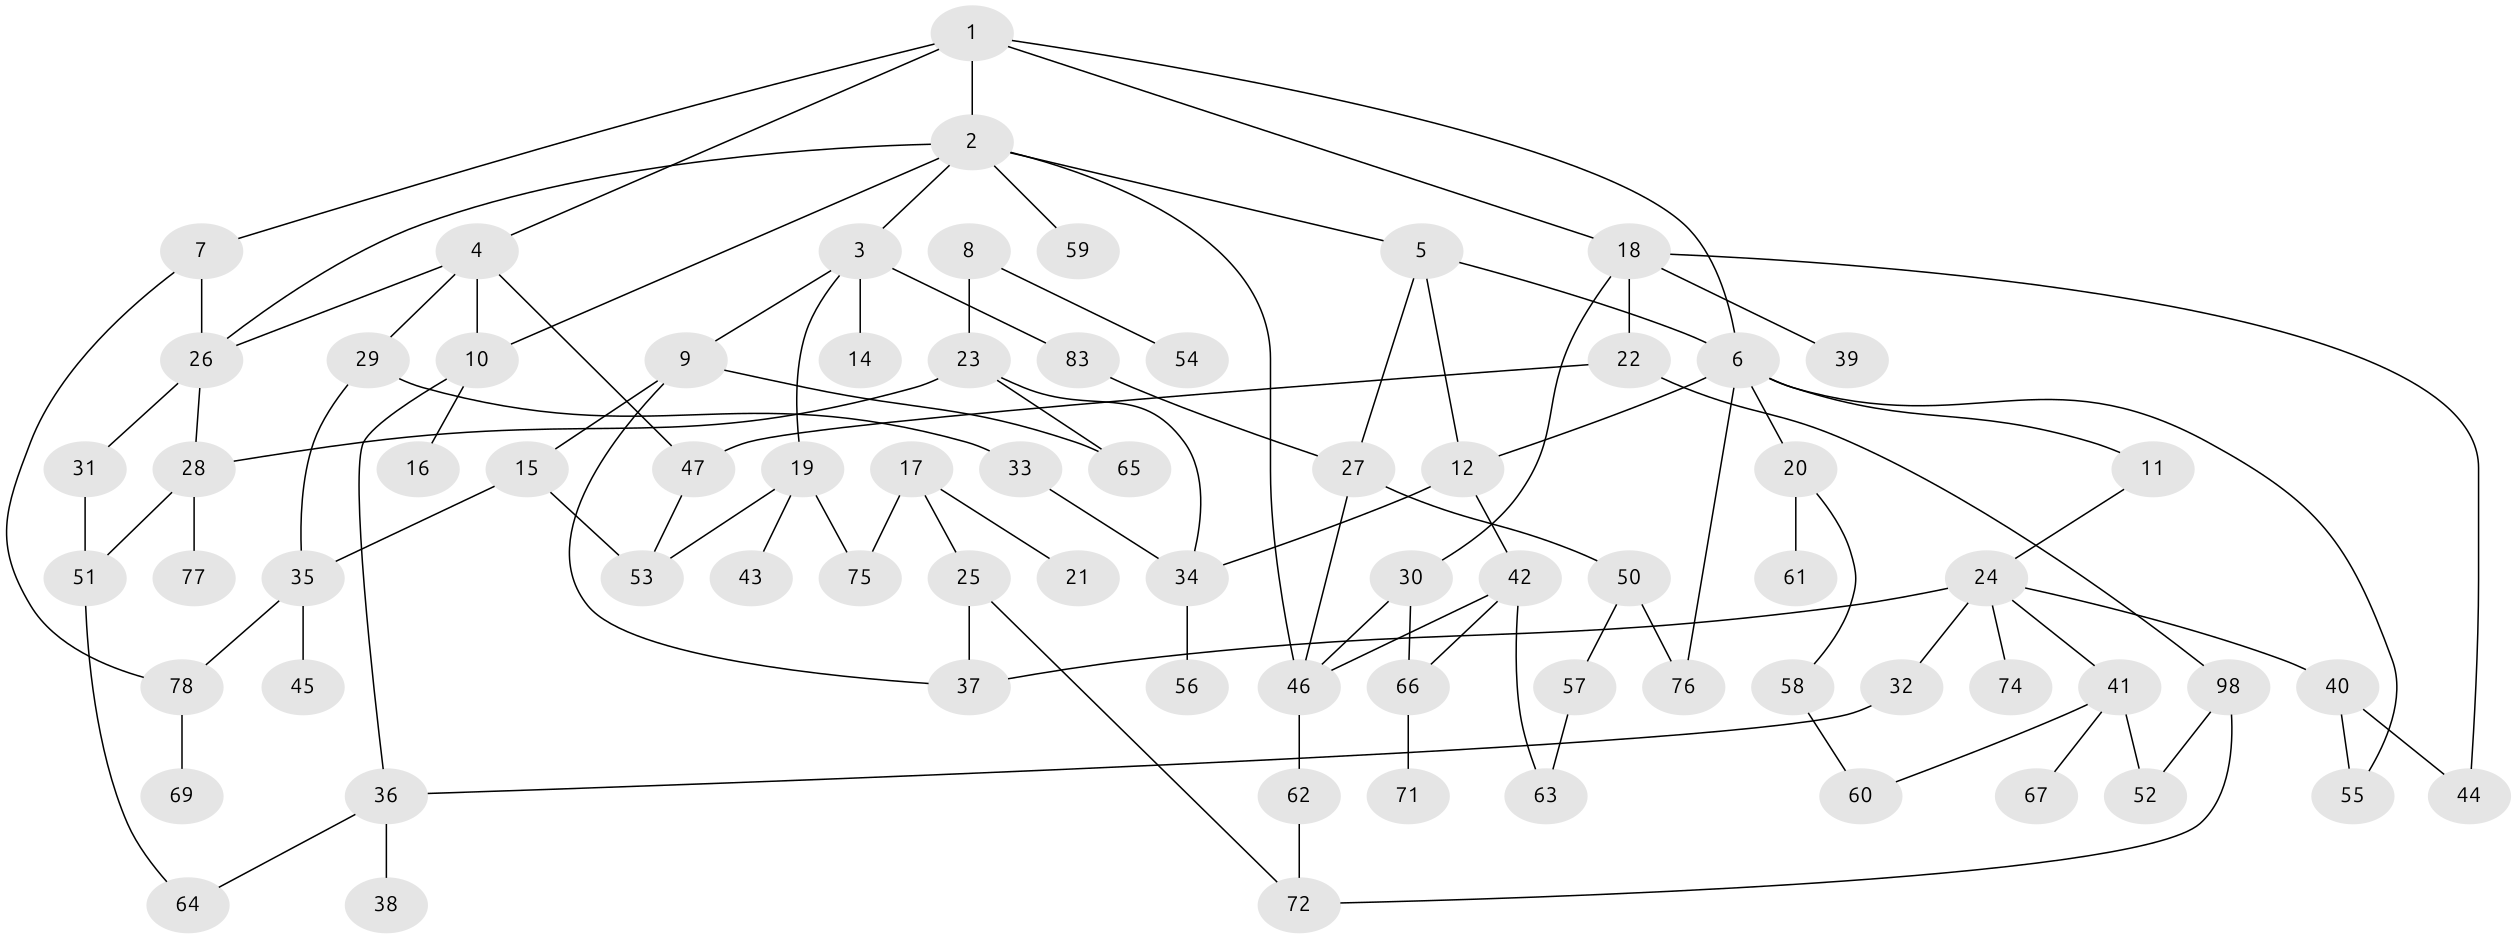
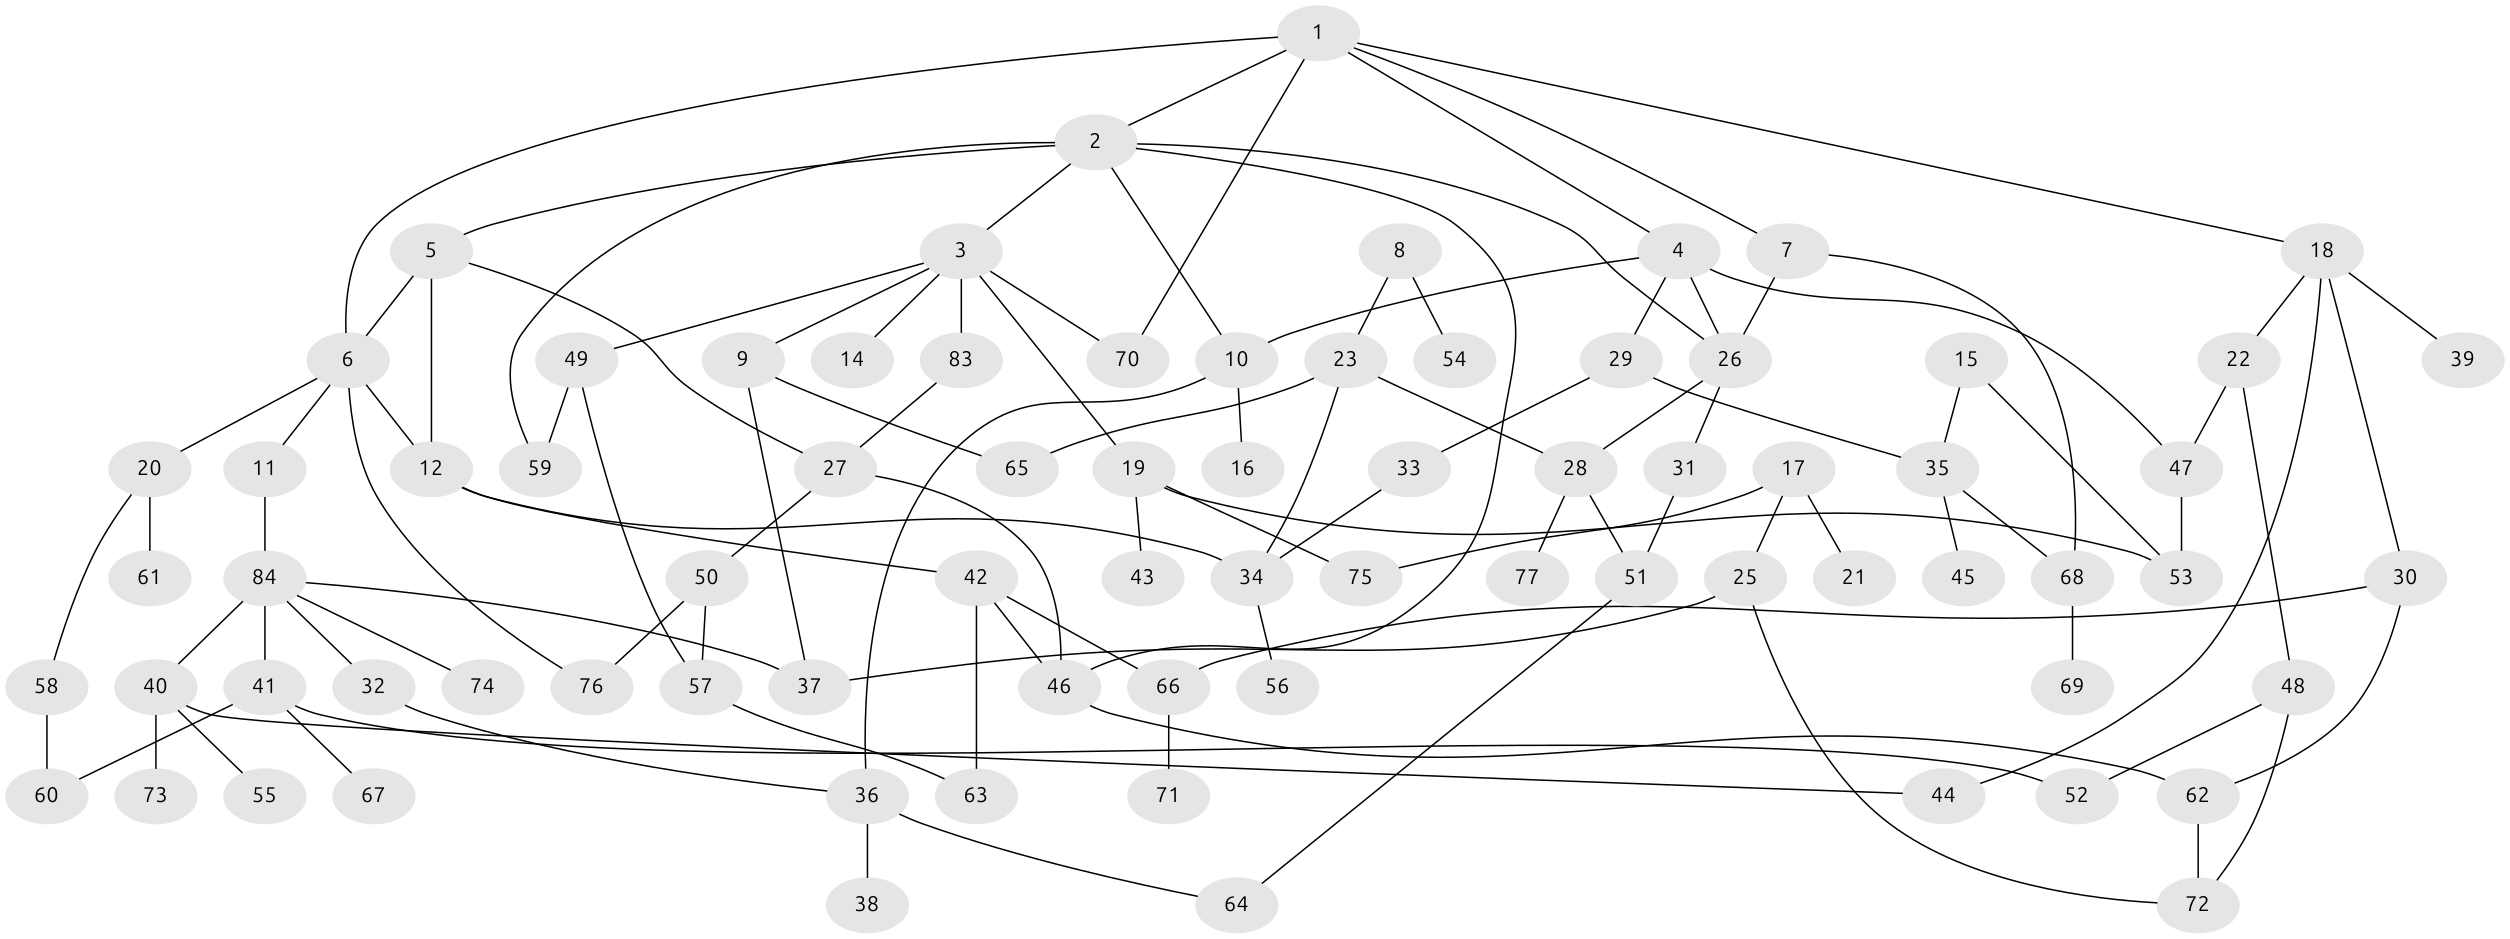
none -> (577, 360)
none -> (1128, 360)
(607, 415) -> none
(2191, 434) -> none
(1987, 578) -> (265, 578)
(1357, 631) -> (2344, 719)
(182, 687) -> (2073, 578)
(2229, 687) -> (2294, 687)
none -> (156, 796)
